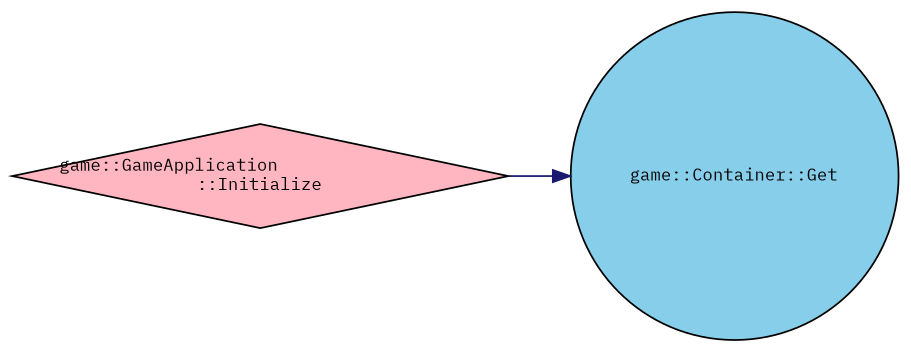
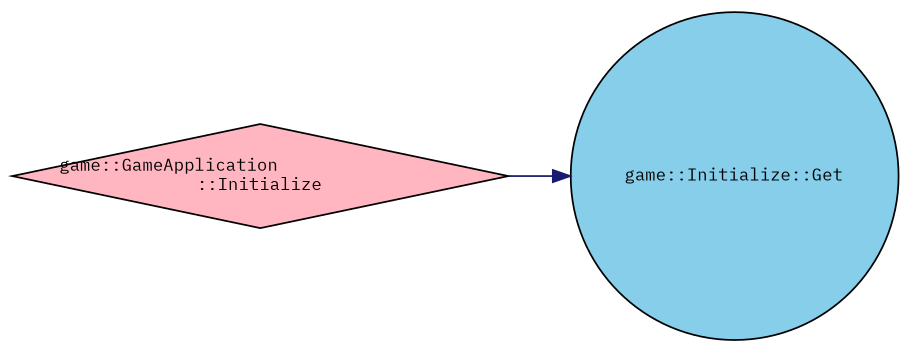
(735, 176) -> (735, 176)
